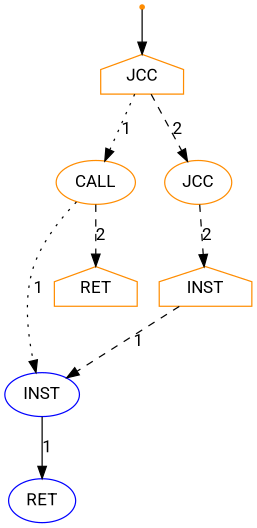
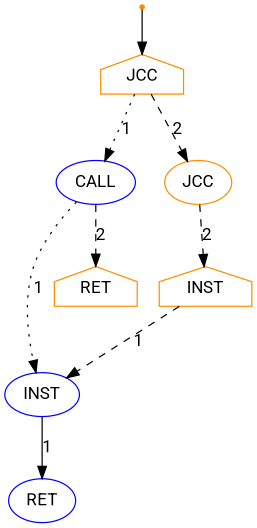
(96, 182) -> (96, 182)
